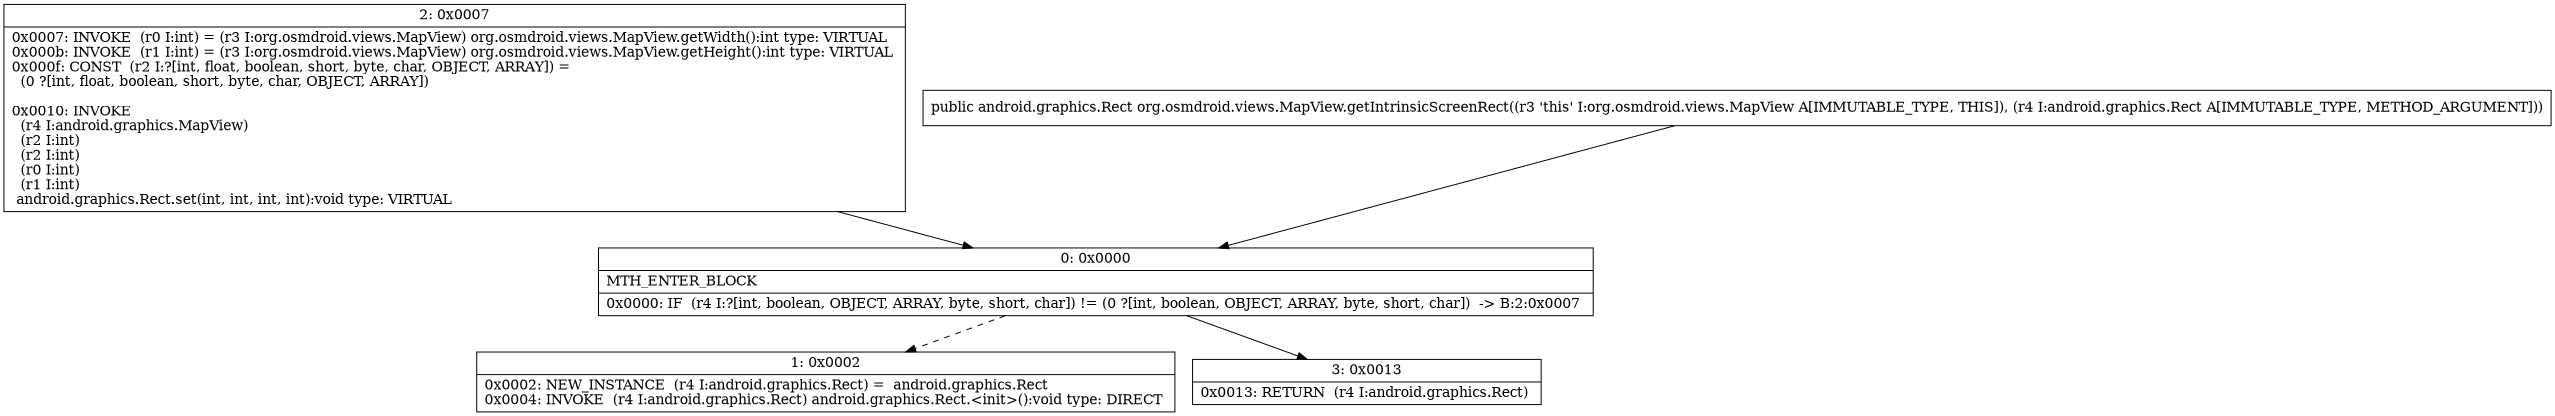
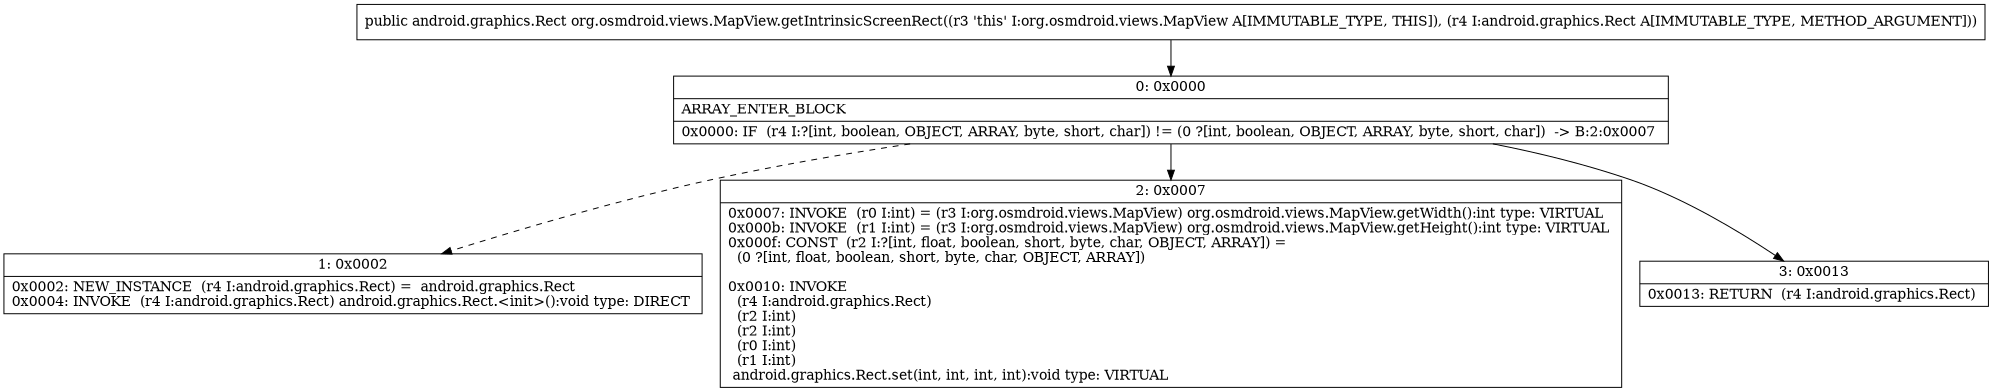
(130, 126) -> (830, 302)
(900, 228) -> (1171, 157)
(682, 281) -> (764, 109)
